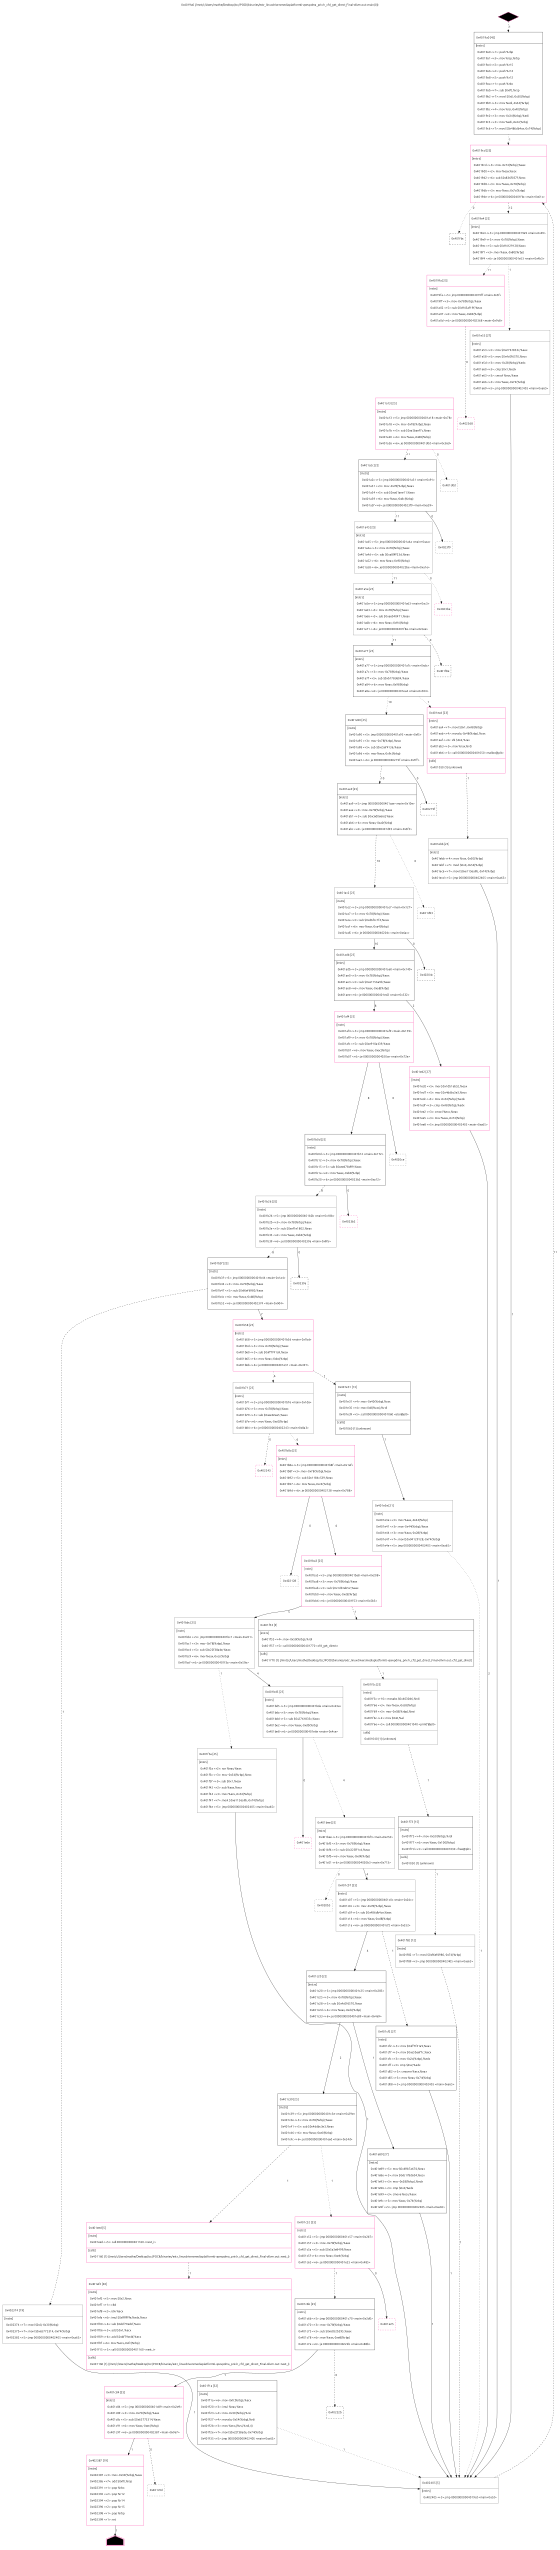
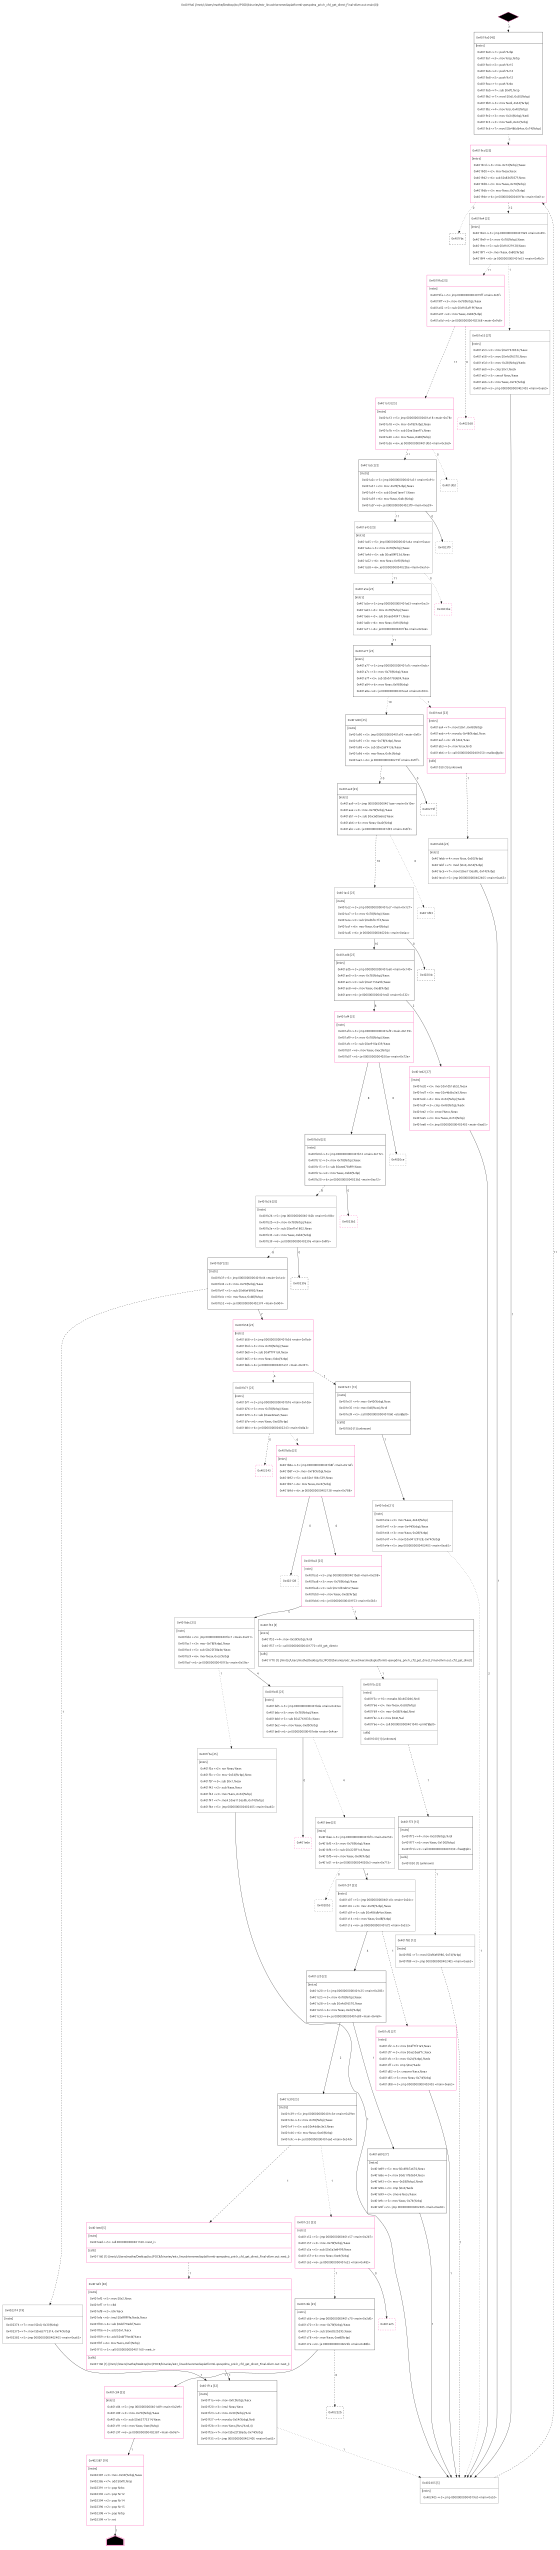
none -> (440, 361)
(443, 671) -> none
(416, 2058) -> (416, 2058)
none -> (227, 2374)
(202, 2451) -> (125, 2373)
(156, 2490) -> none
